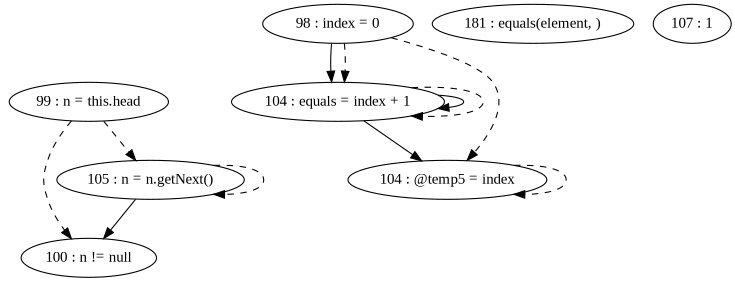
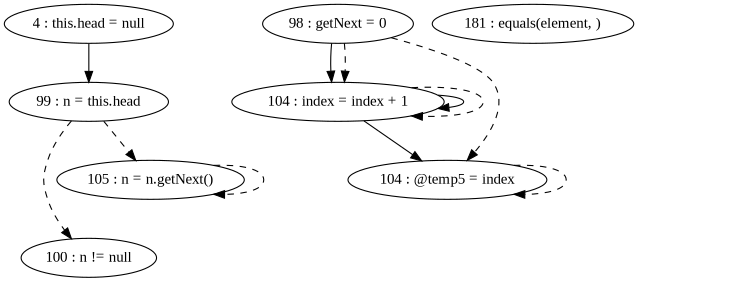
none -> (89, 24)
(338, 24) -> (338, 24)
(692, 24) -> none
(338, 102) -> (338, 102)
(123, 215) -> none
